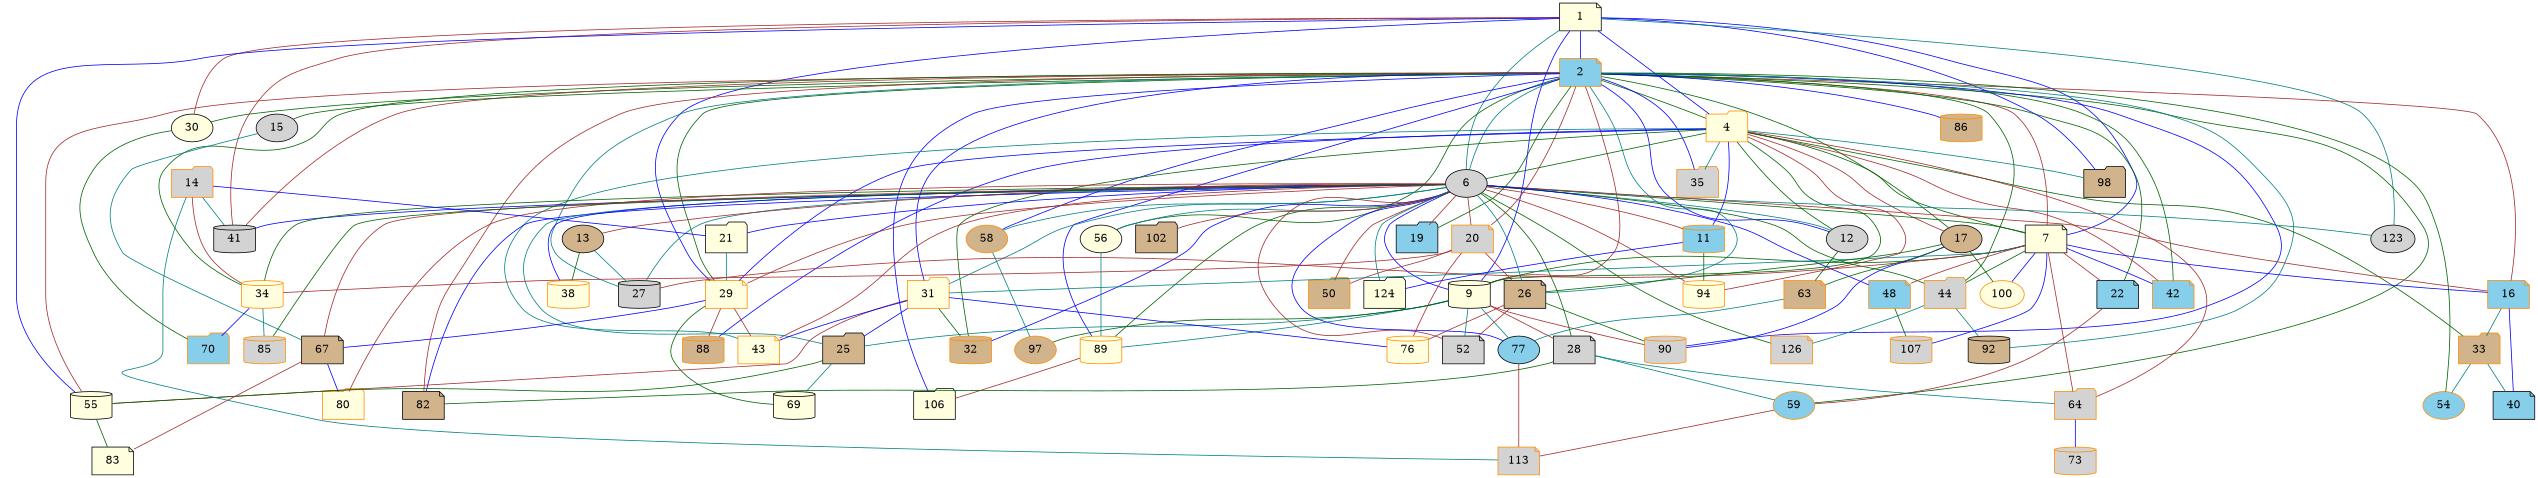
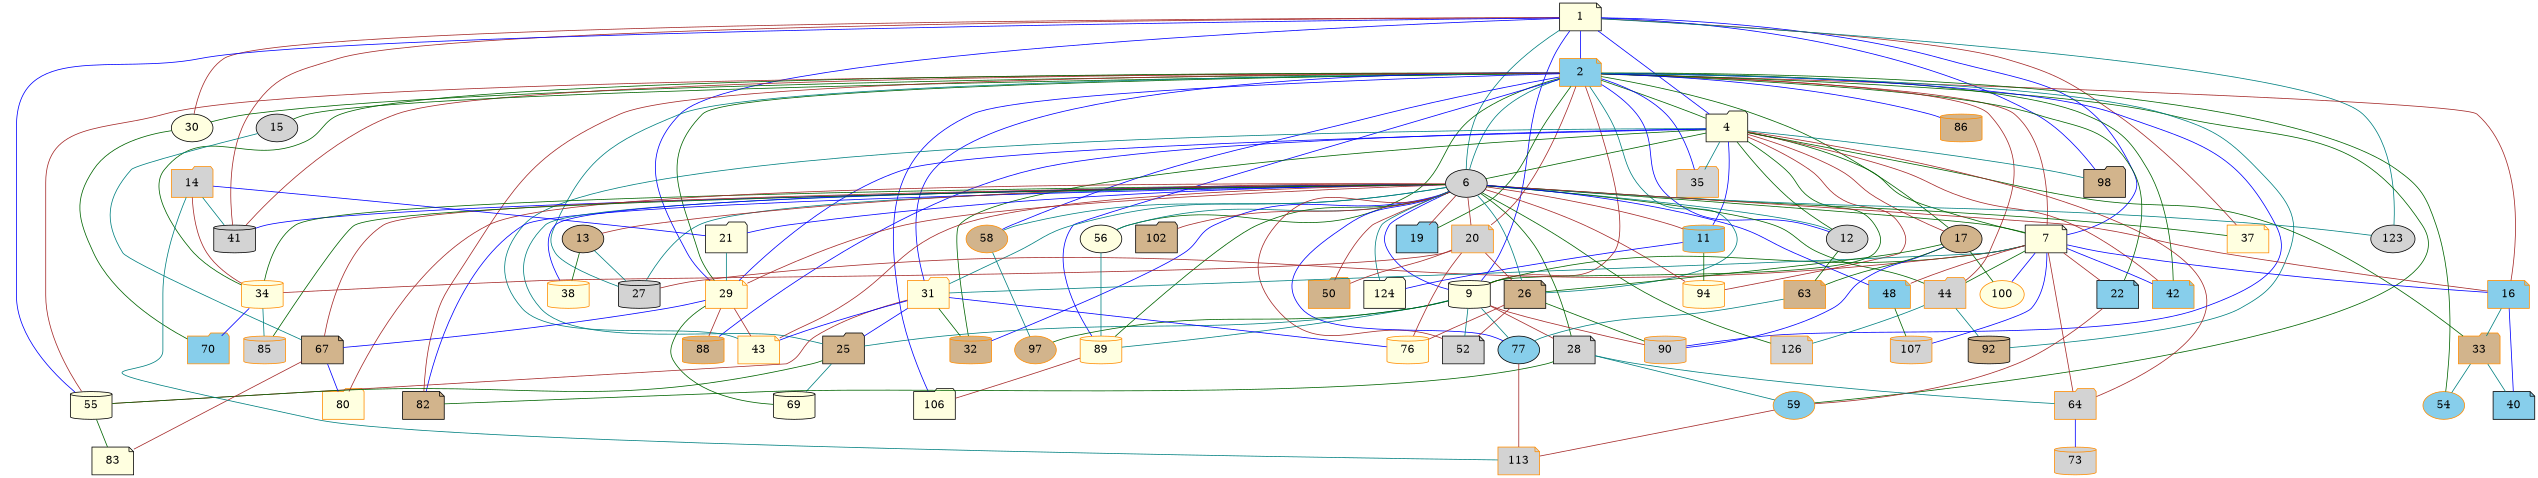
(1975, 107) -> (1975, 107)
(1727, 128) -> (1727, 128)
none -> (2248, 239)
